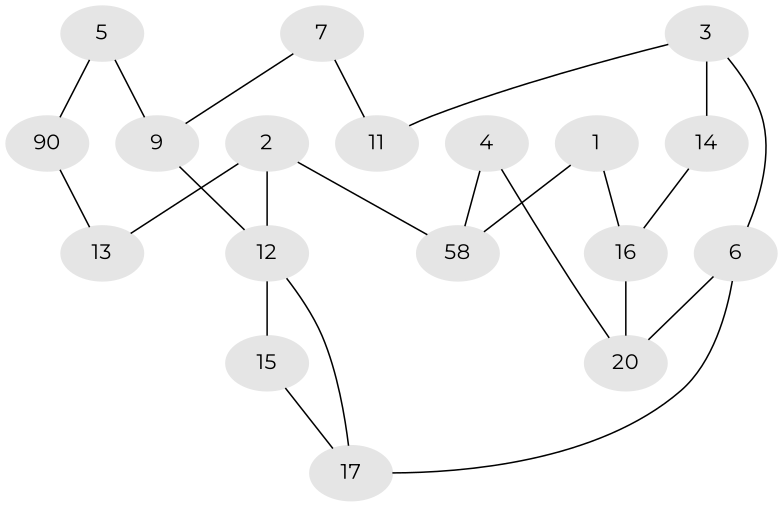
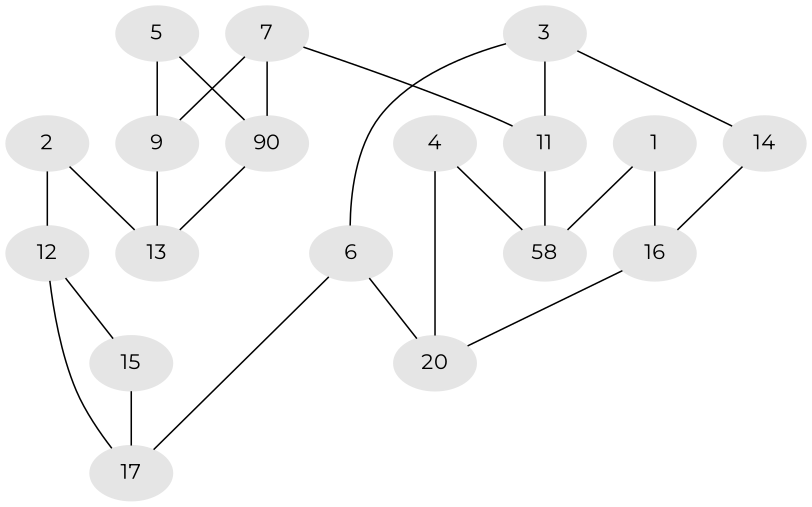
none -> (267, 89)
(212, 198) -> (157, 199)
(363, 198) -> (545, 199)
